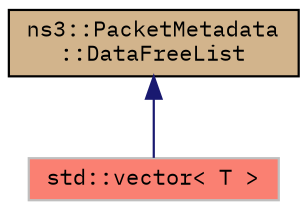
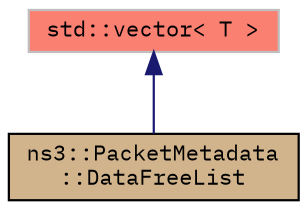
(154, 128) -> (154, 104)
